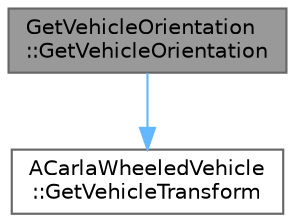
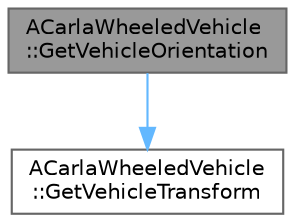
(147, 41) -> (147, 41)
